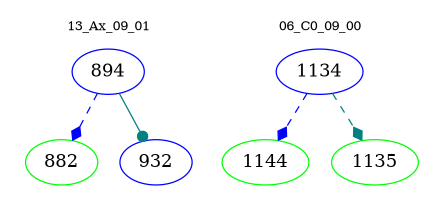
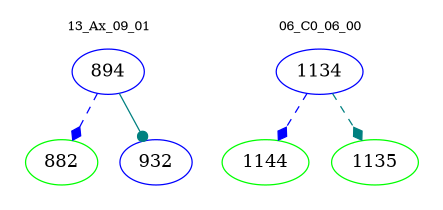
(320, 27) -> (320, 27)
